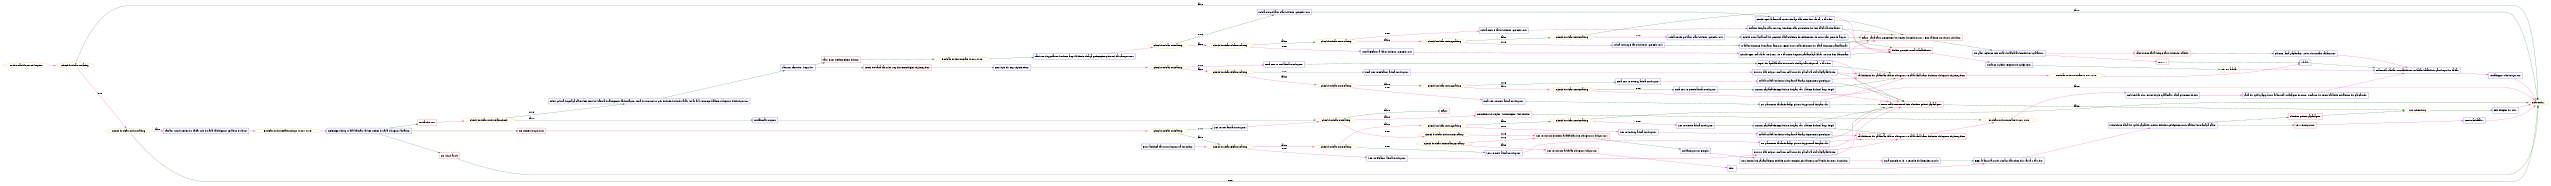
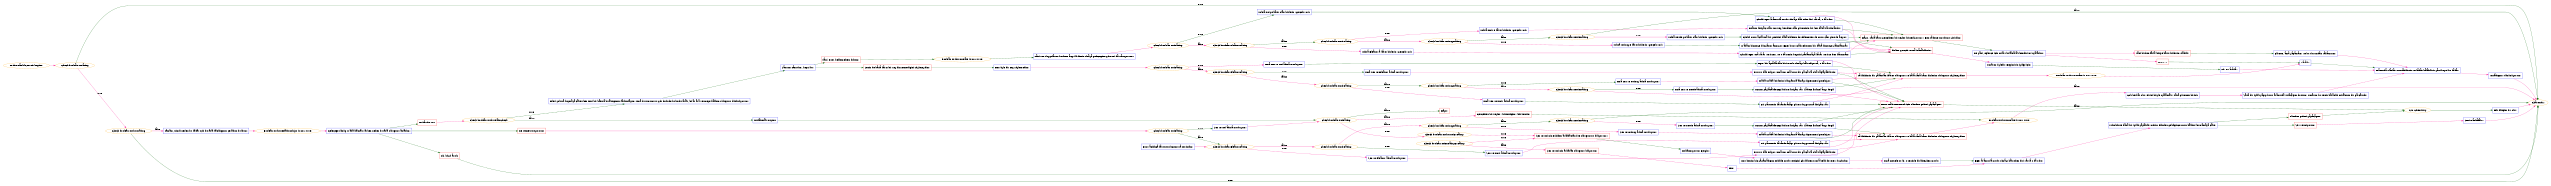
(1200, 5) -> (1200, 5)
(2230, 70) -> (2230, 70)
